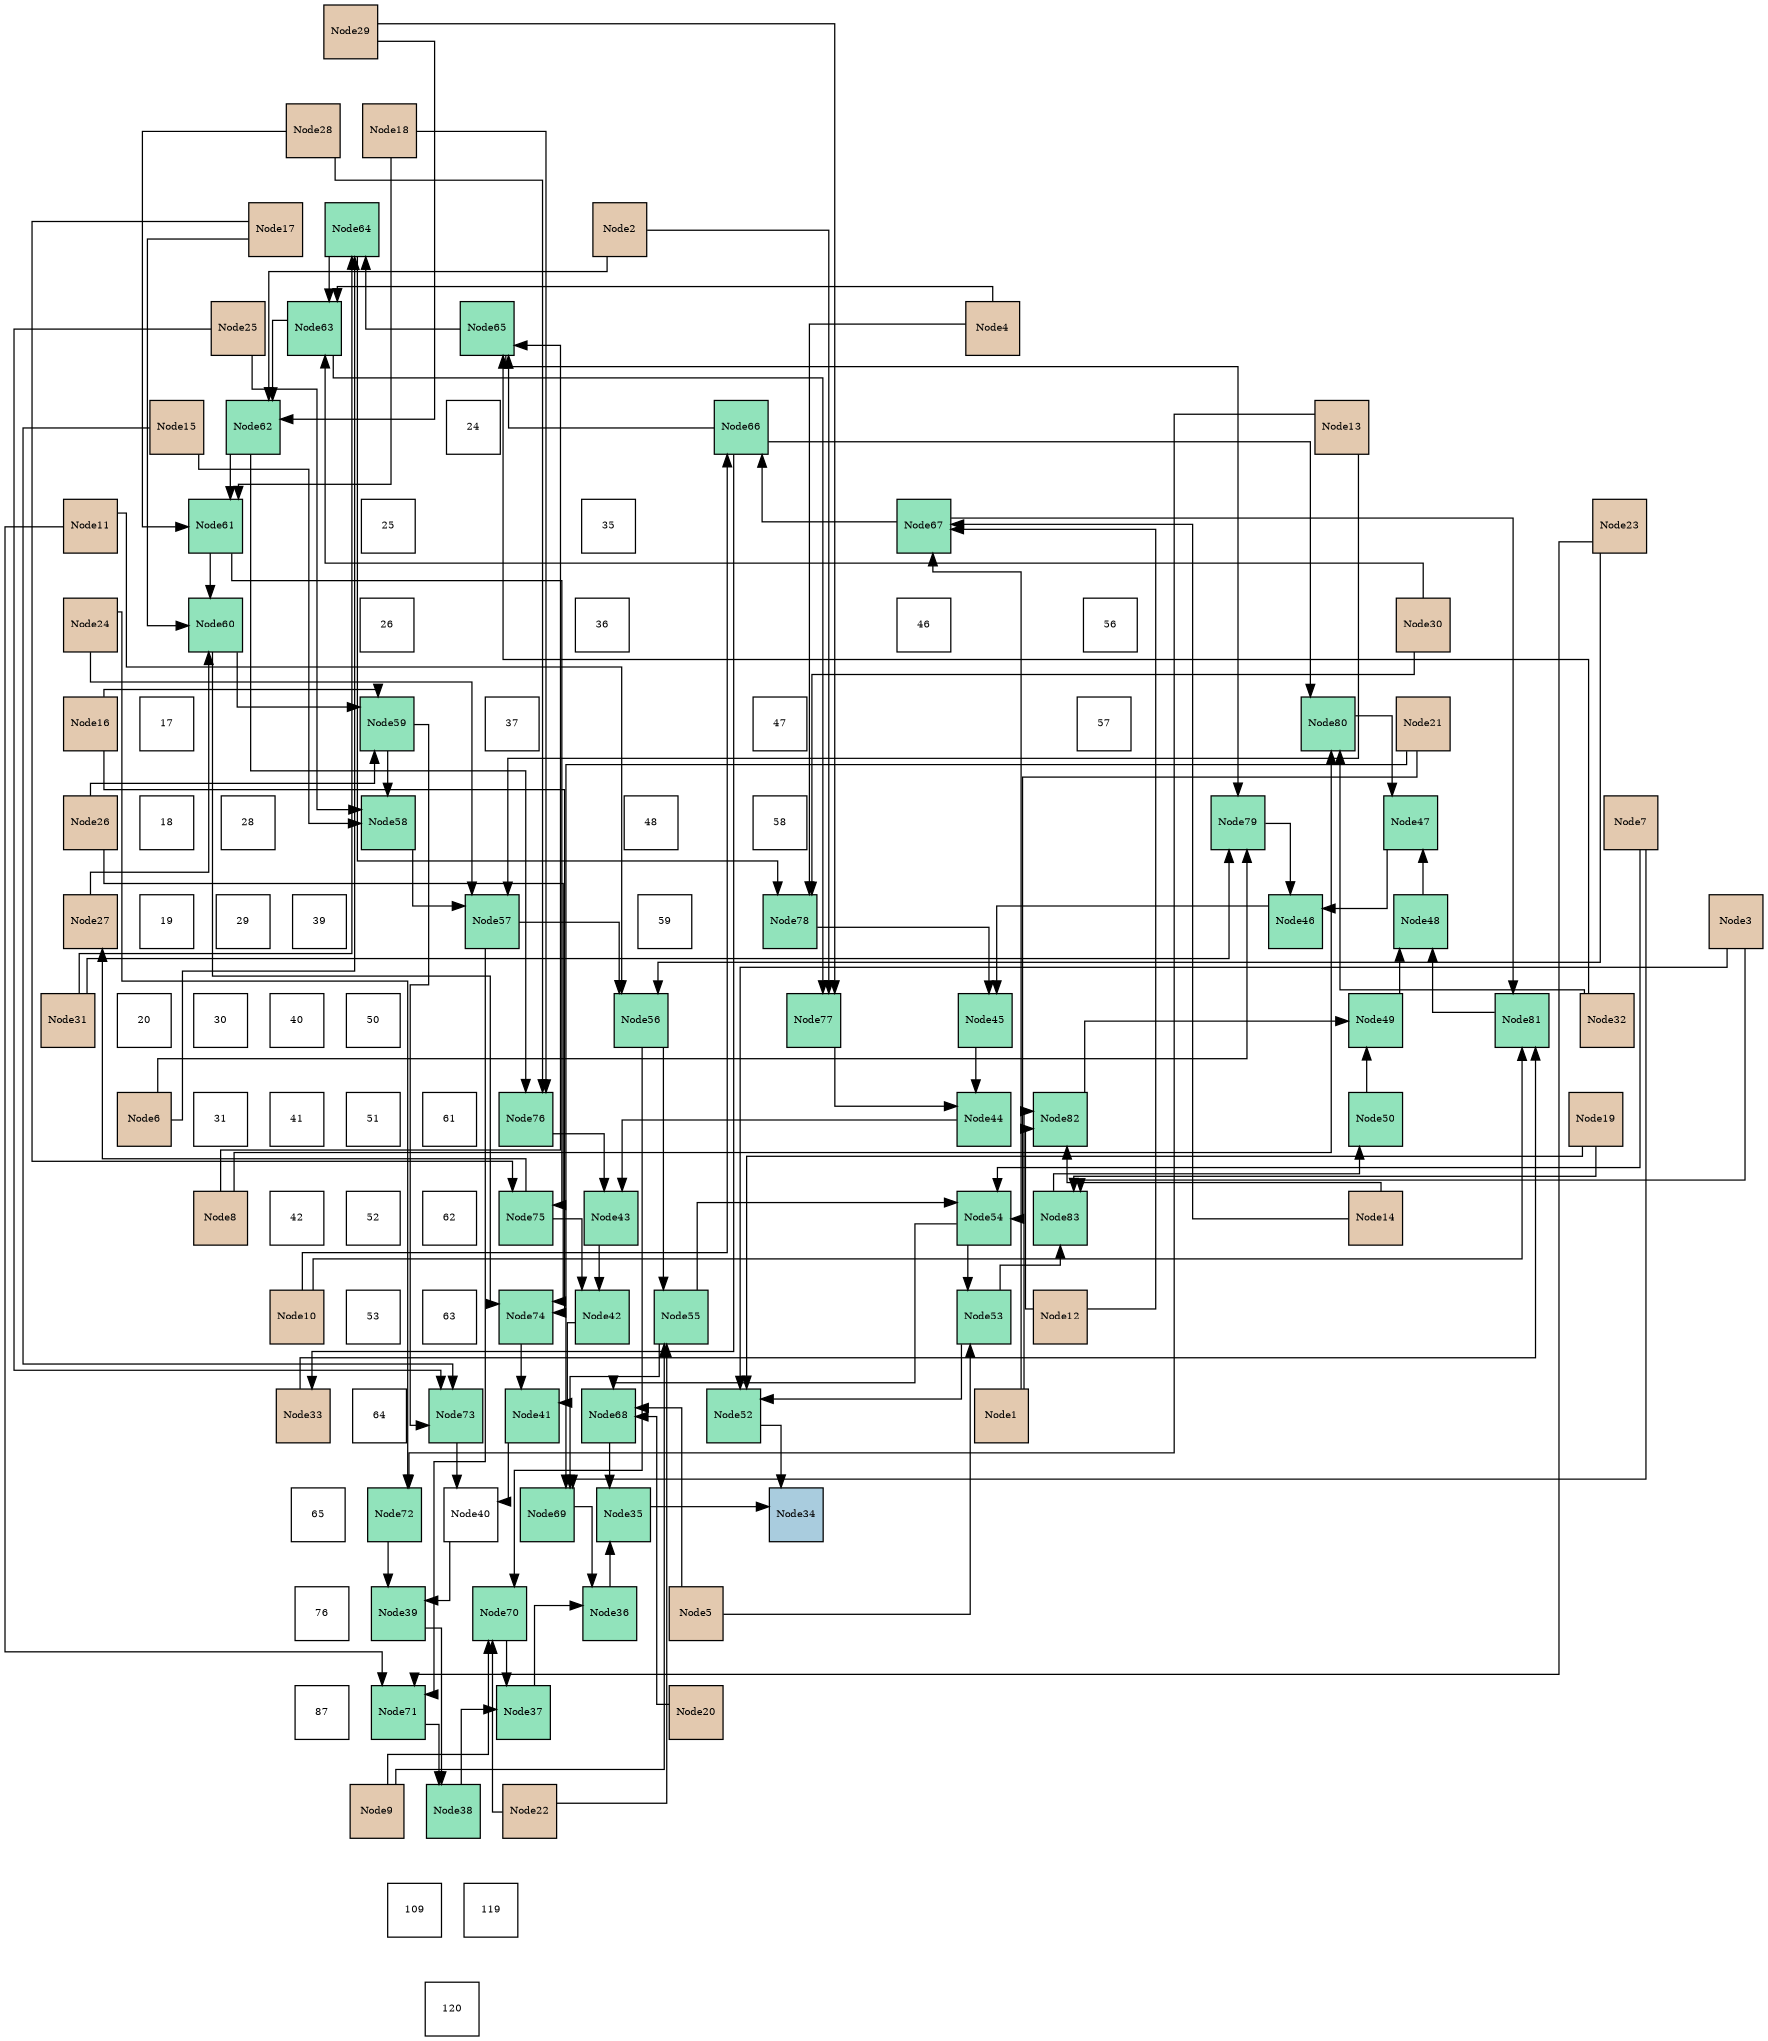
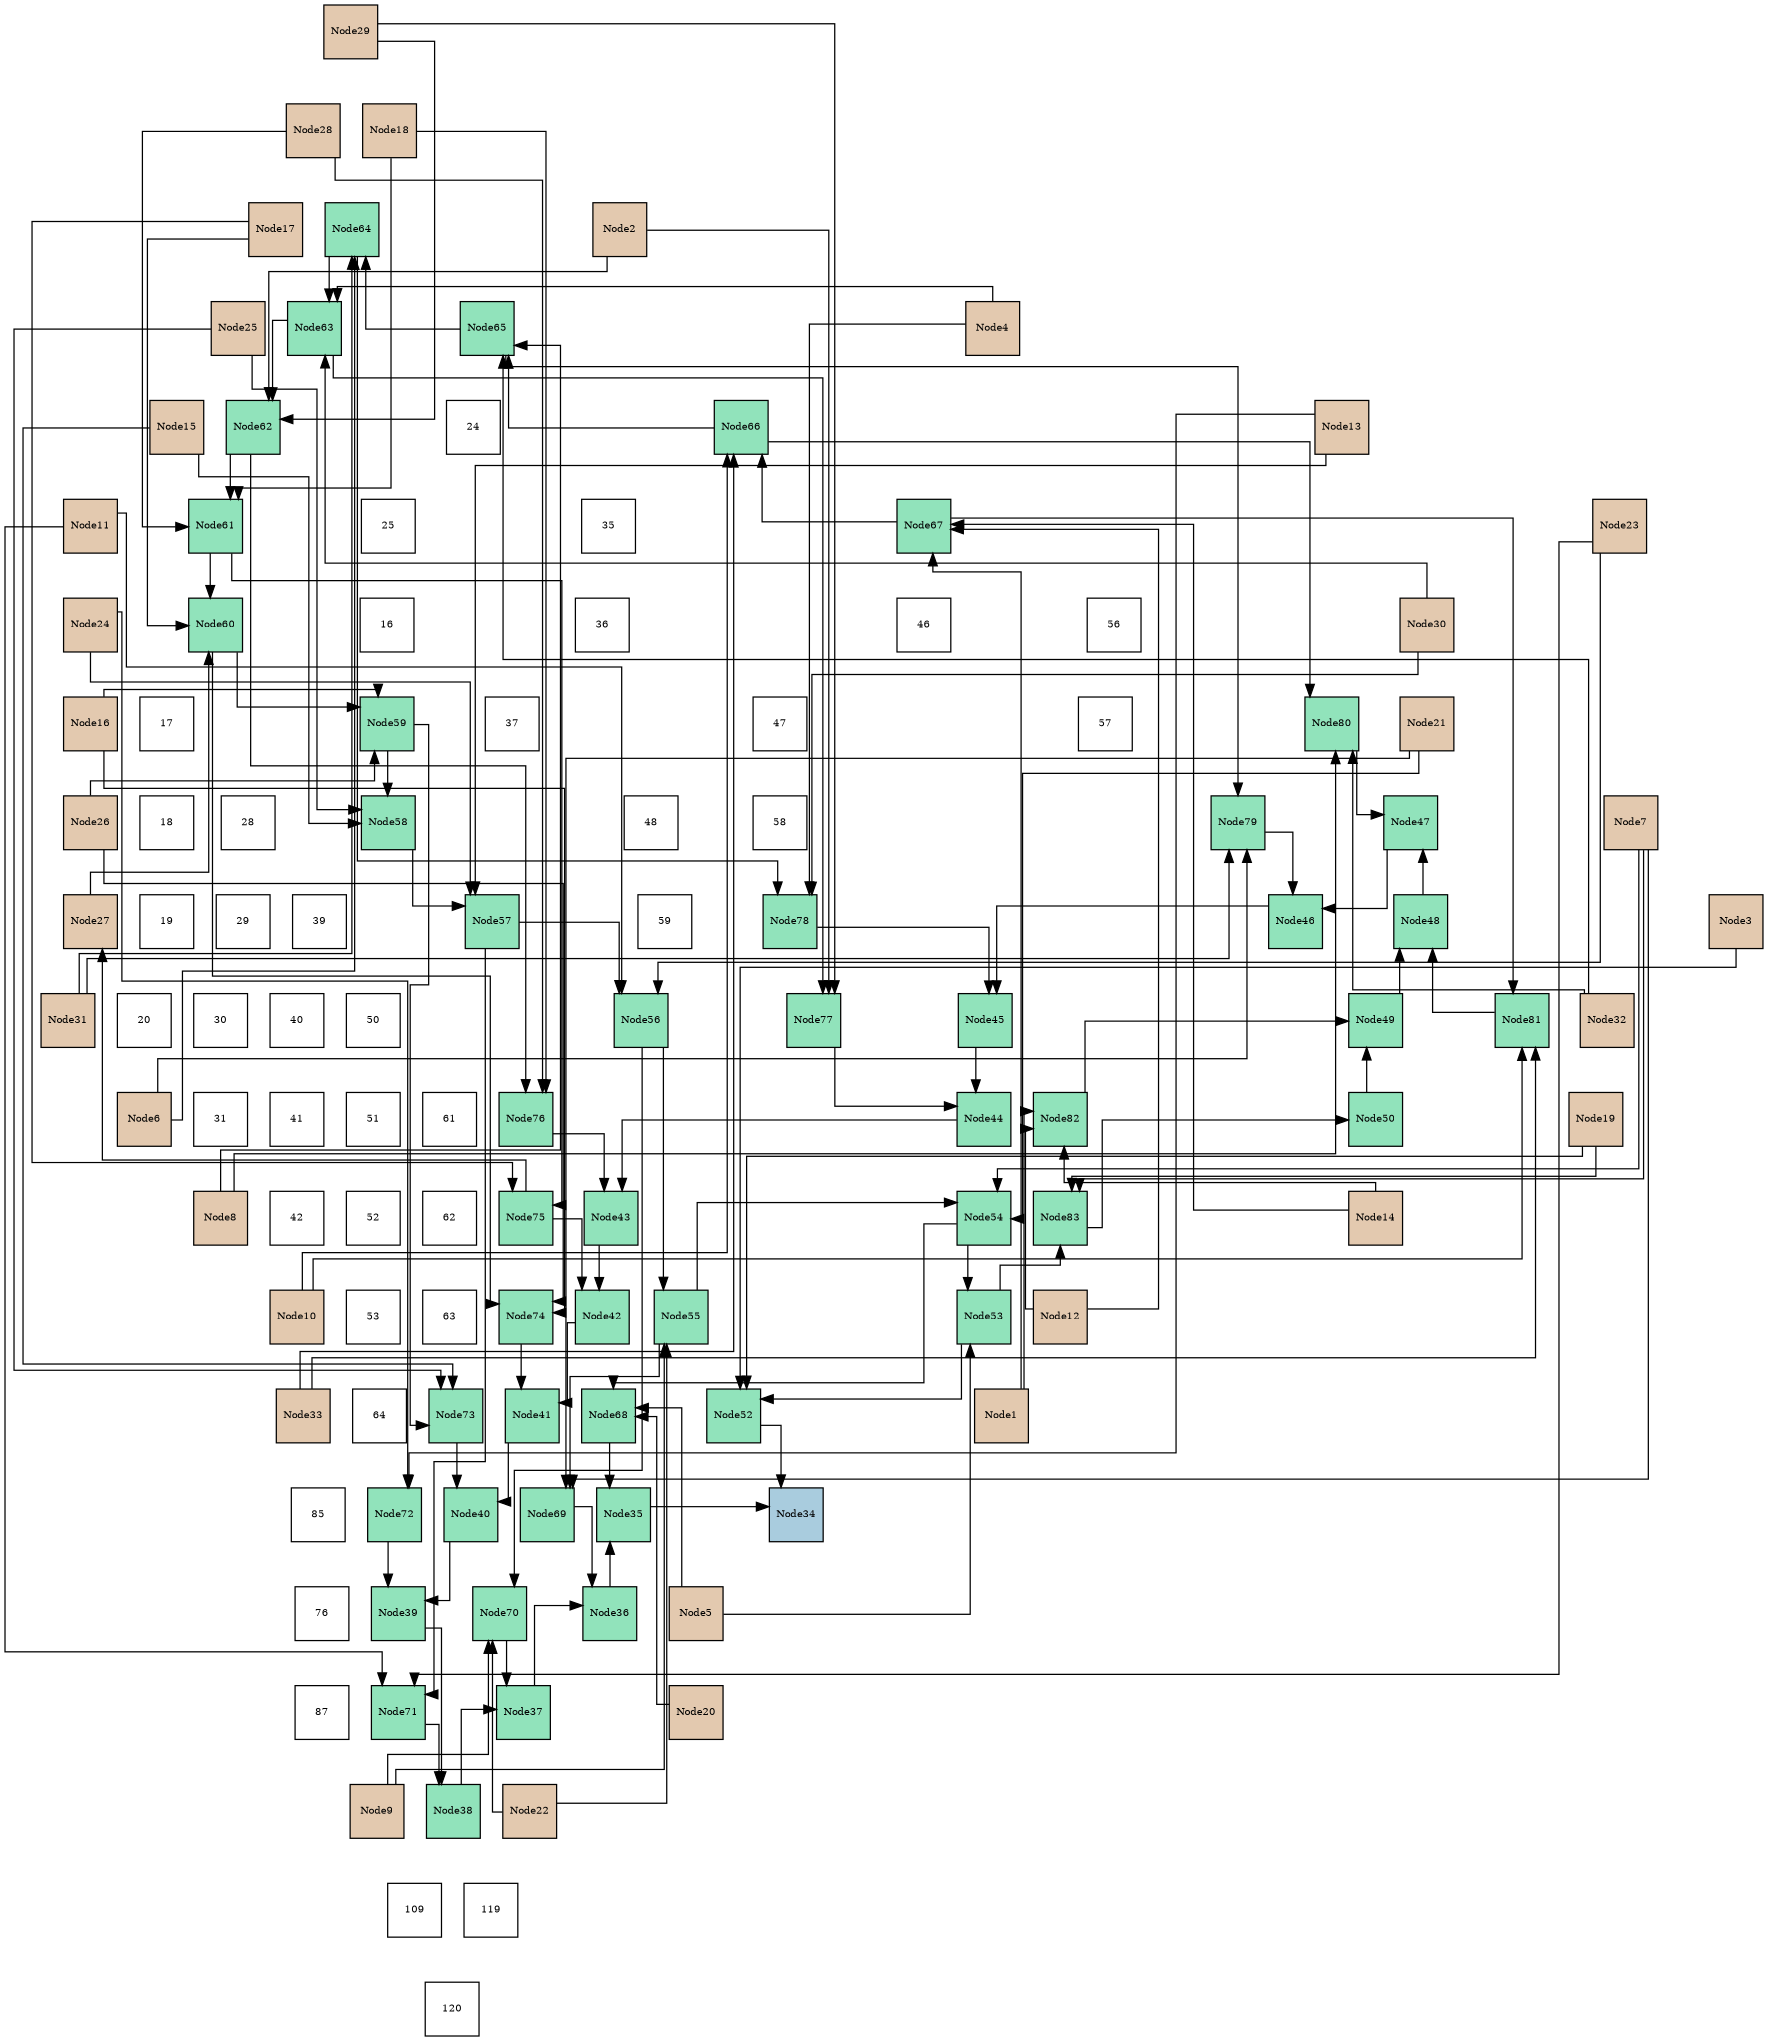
(387, 625) -> (387, 625)
(734, 1126) -> (734, 1145)
(1618, 1180) -> (1637, 1179)
(318, 1515) -> (318, 1515)
(471, 1515) -> (471, 1515)
